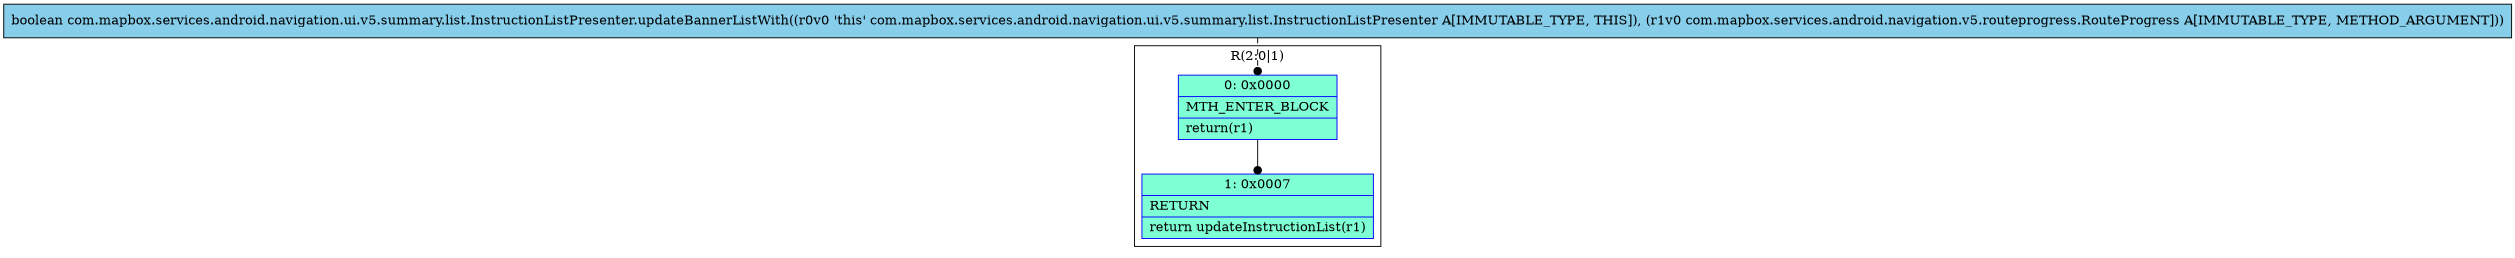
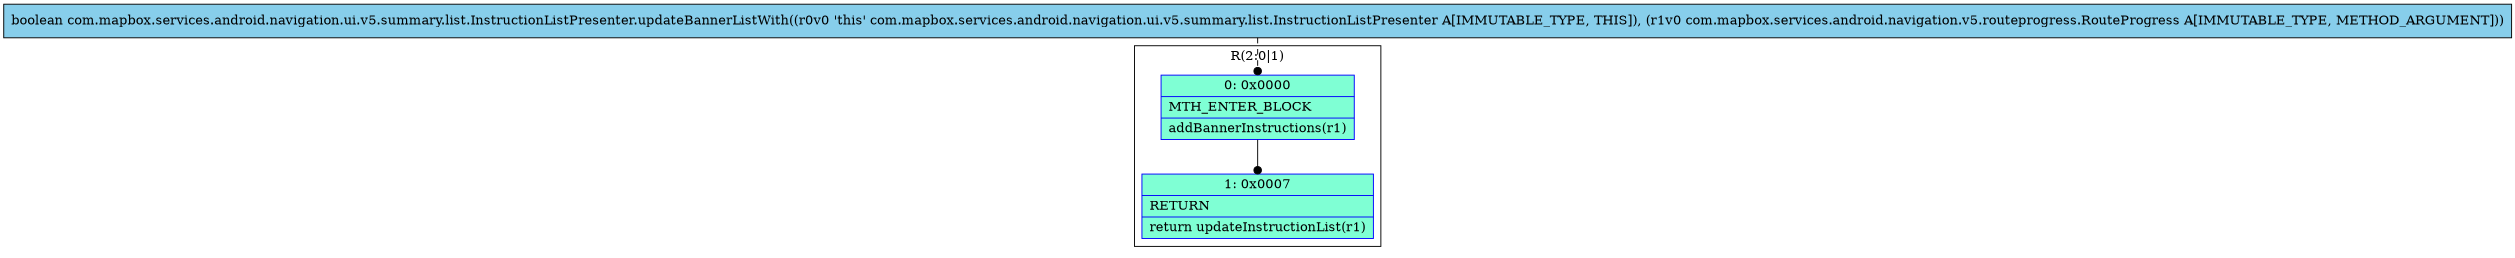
(1220, 128) -> (1258, 128)
